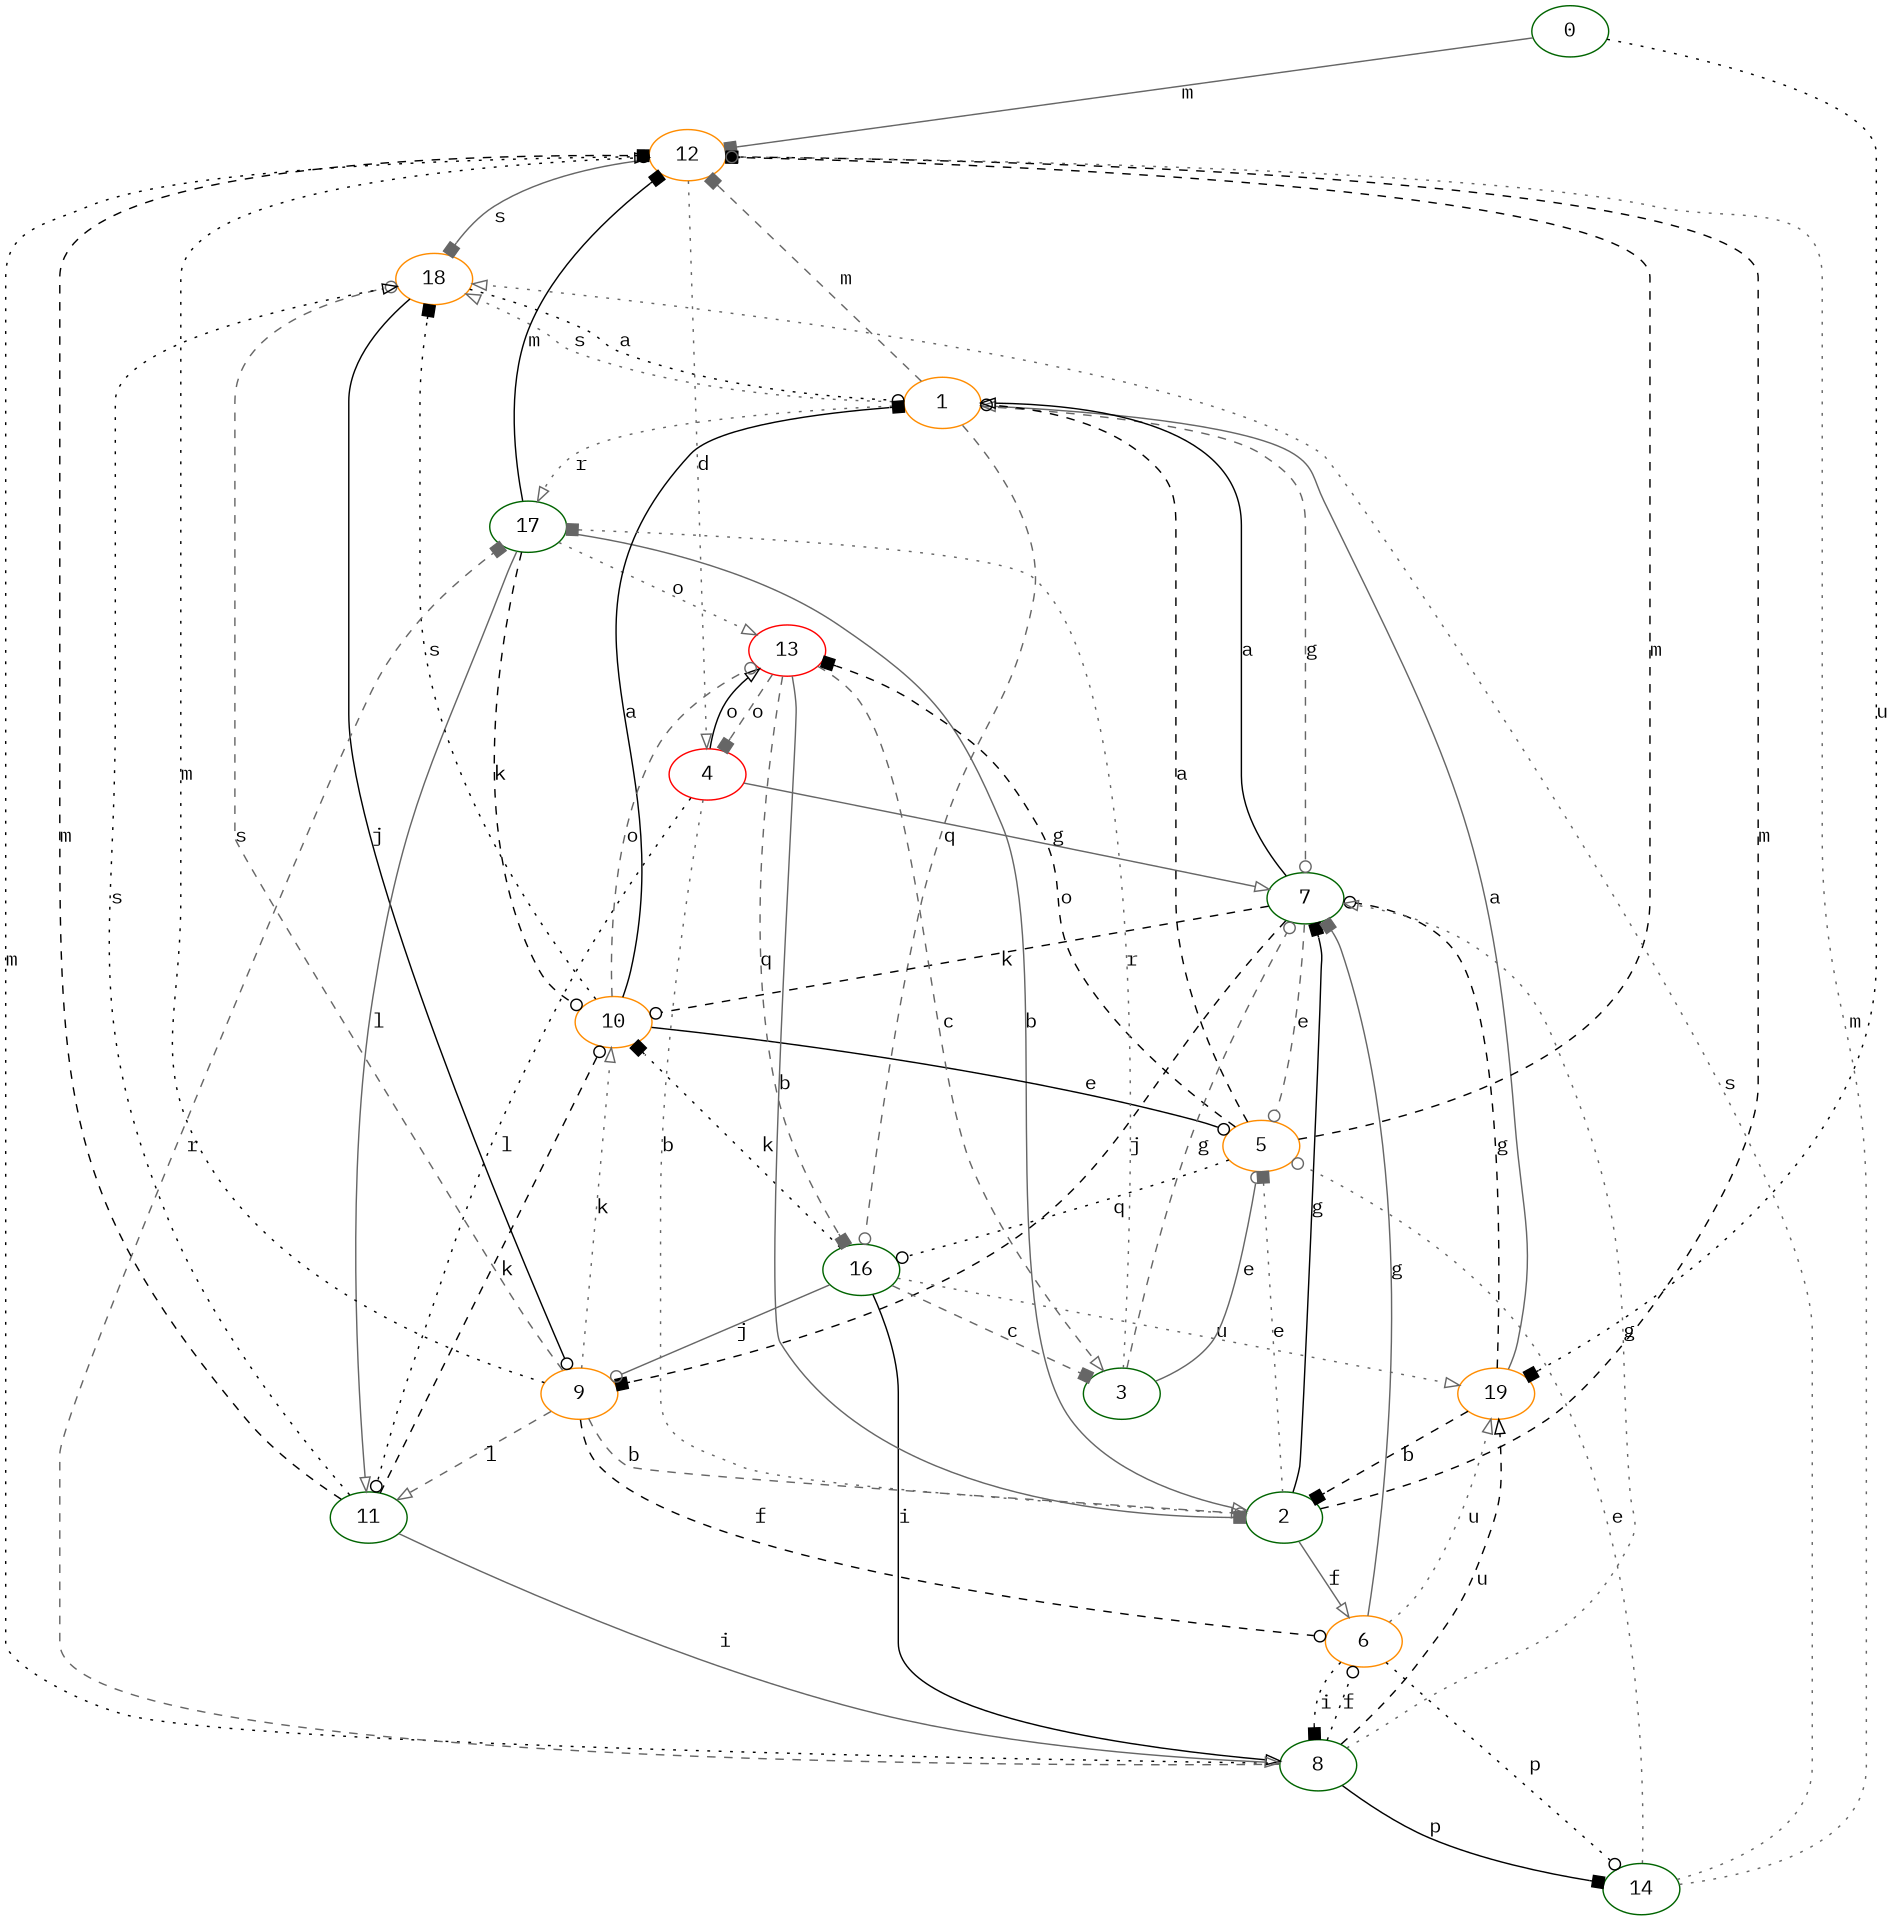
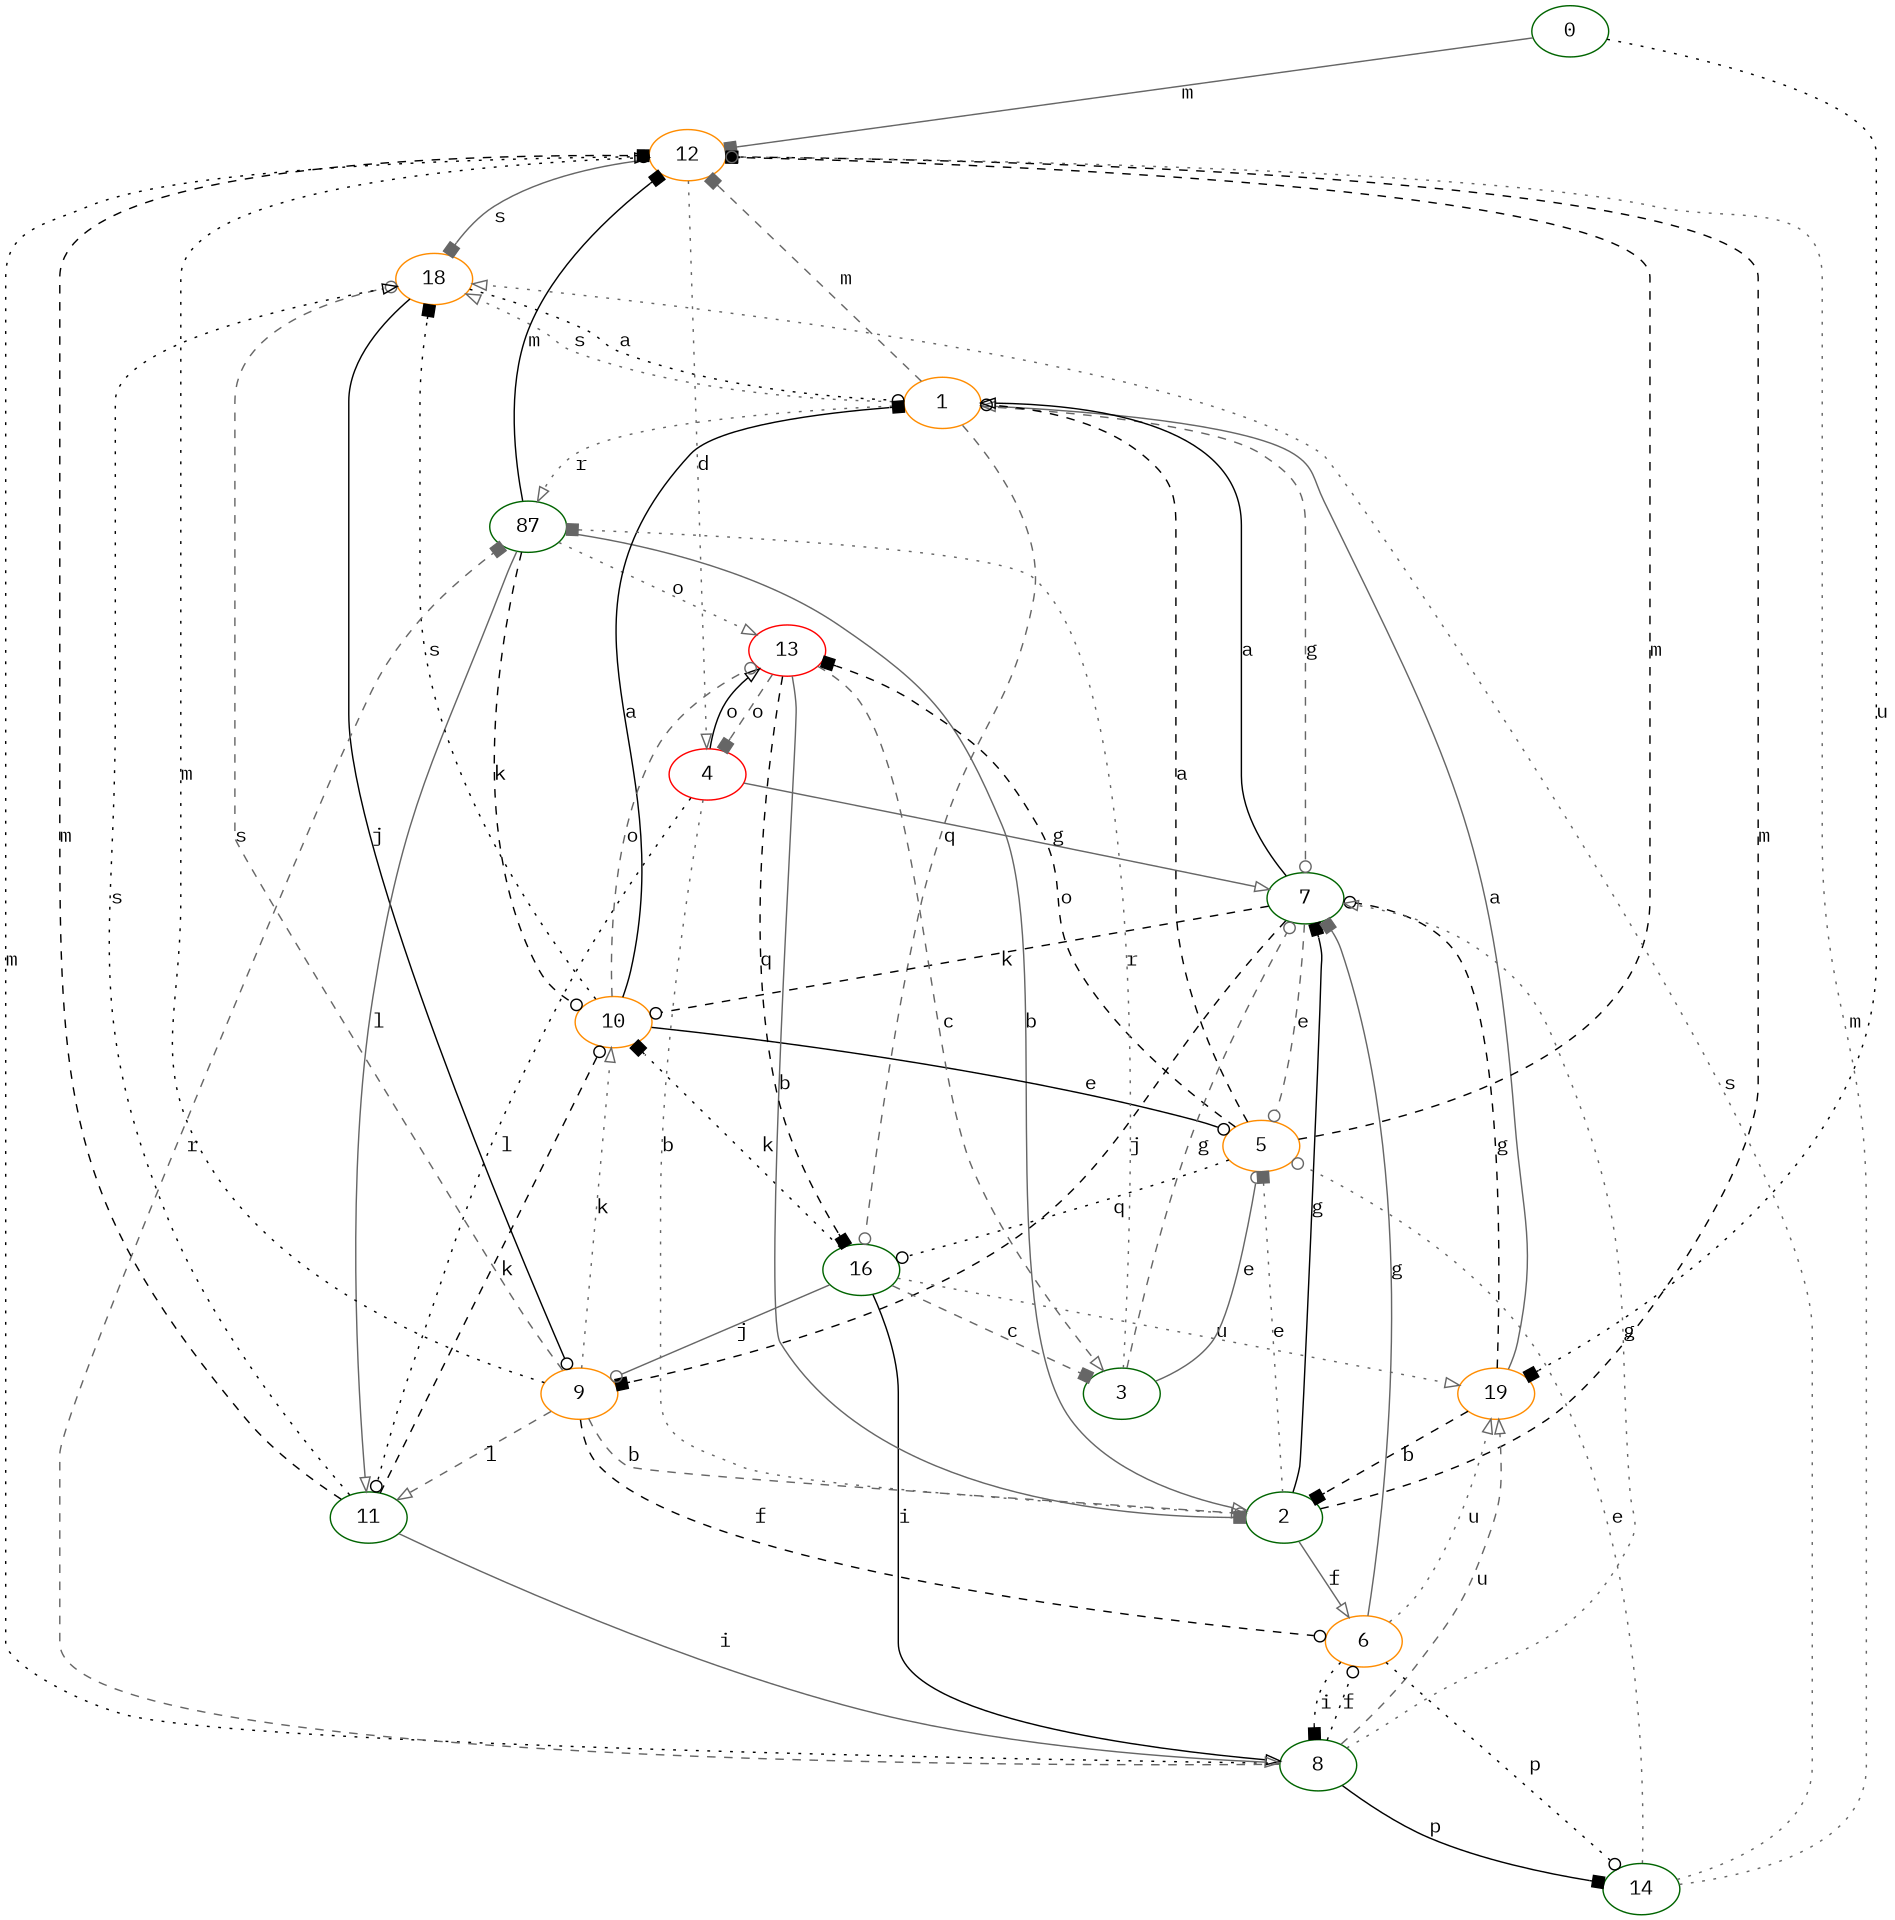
(528, 527) -> (528, 527)
(761, 962) -> (761, 962)
(1458, 1607) -> (1458, 1607)
